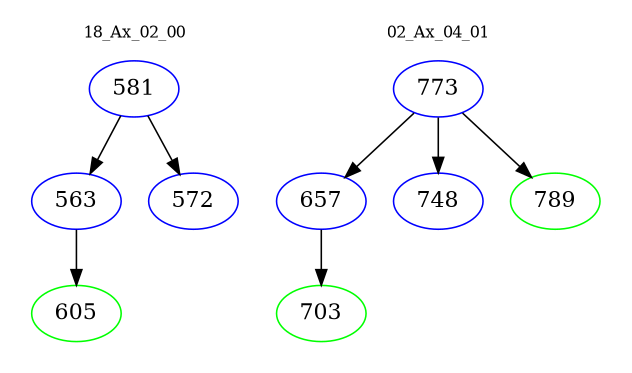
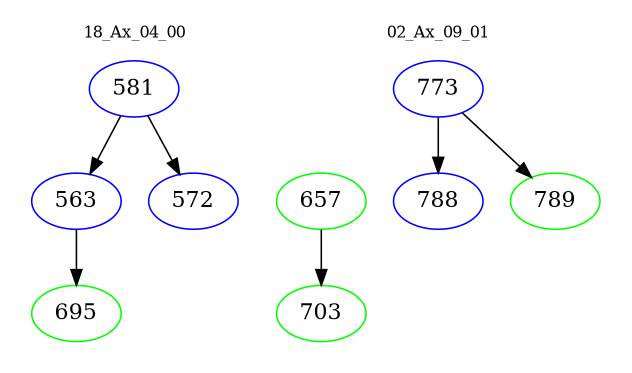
(135, 34) -> (135, 34)
(438, 34) -> (438, 34)
(385, 140) -> none
(321, 201) -> (321, 201)
(438, 201) -> (438, 201)
(76, 314) -> (76, 314)
